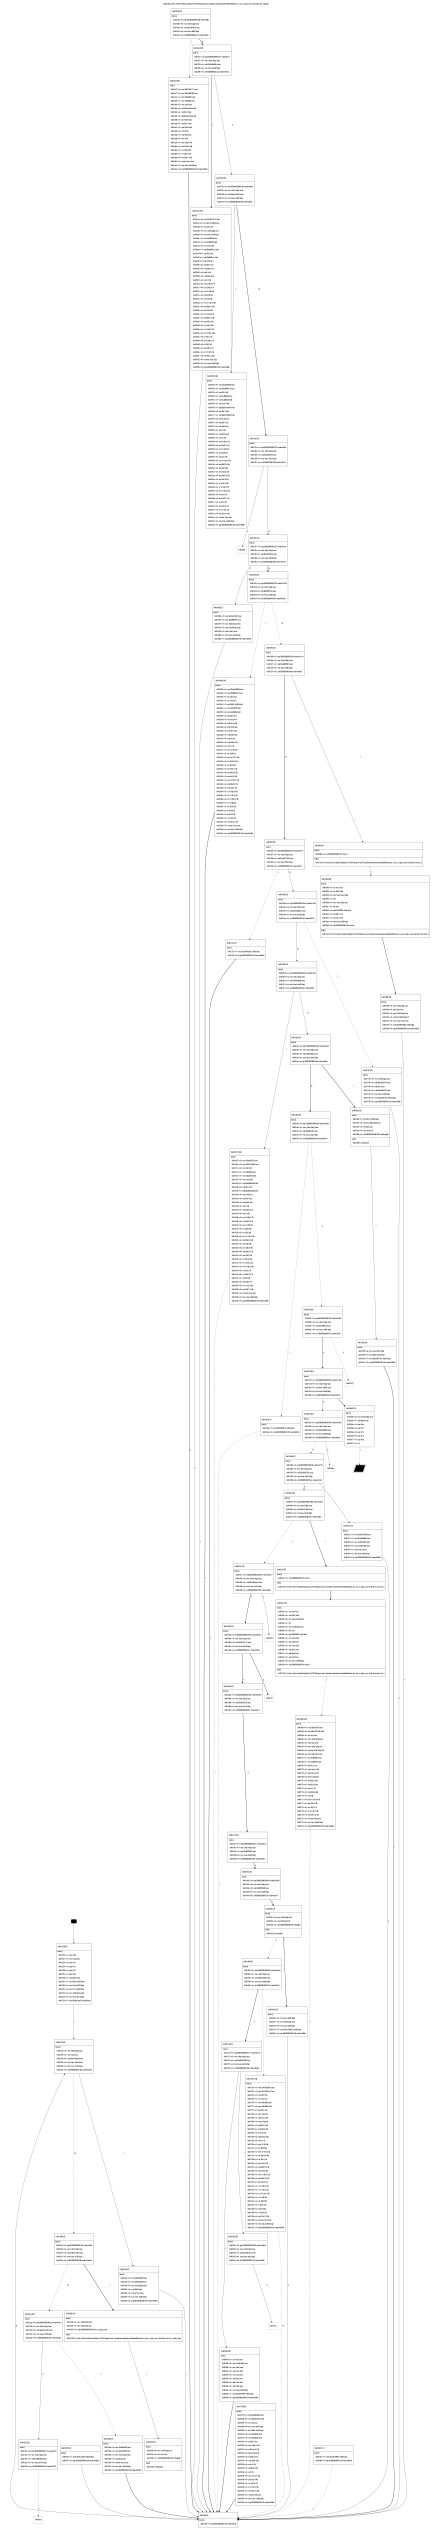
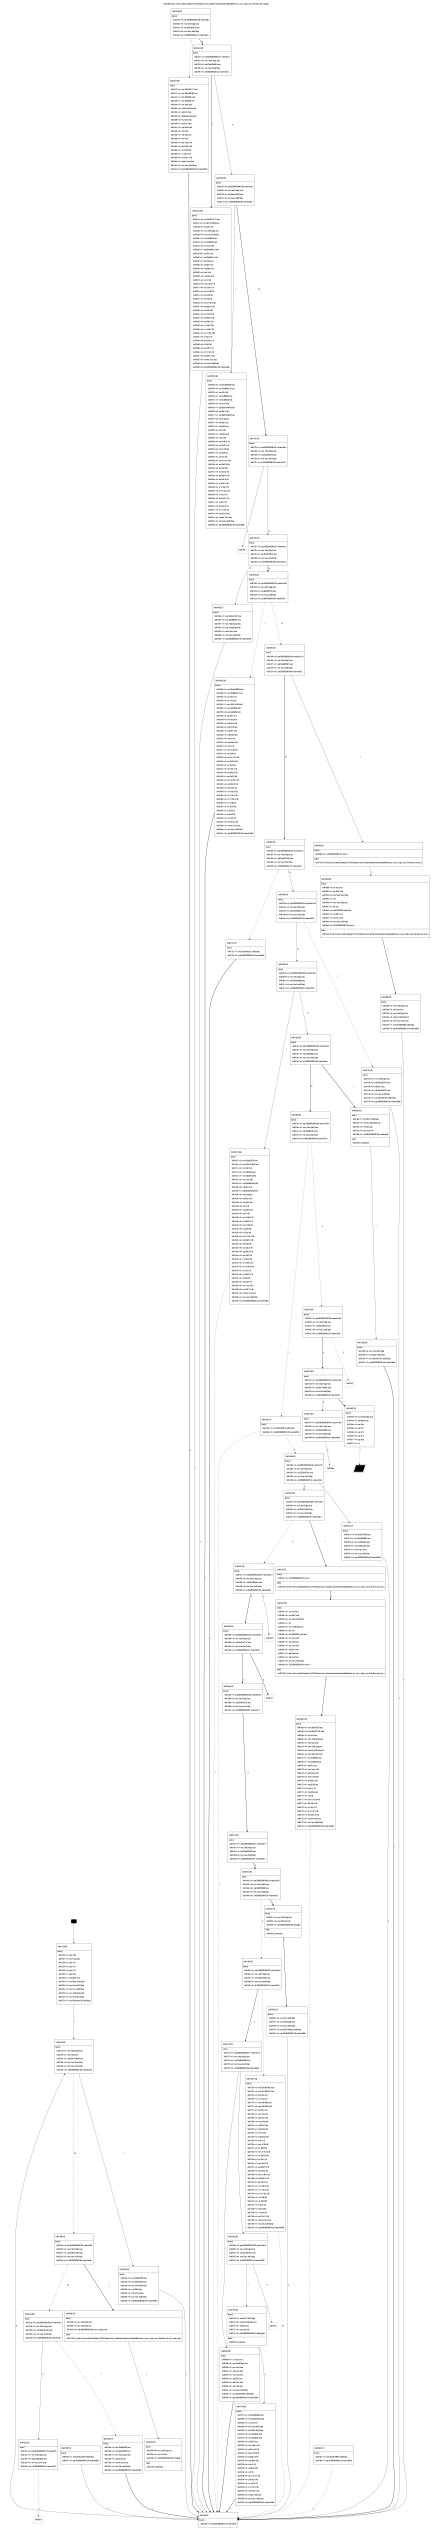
(314, 1447) -> (290, 1444)
(324, 1696) -> (324, 1696)
(272, 1947) -> (261, 1928)
none -> (247, 2326)
